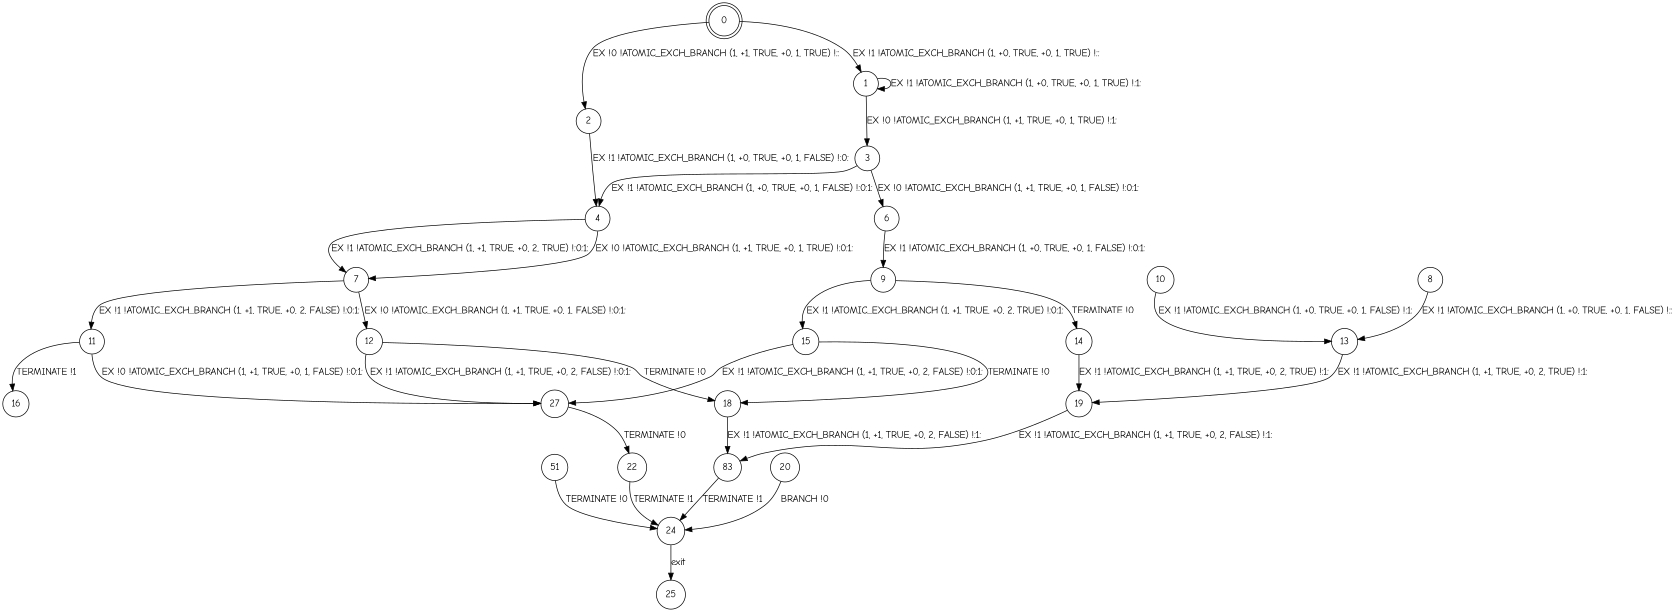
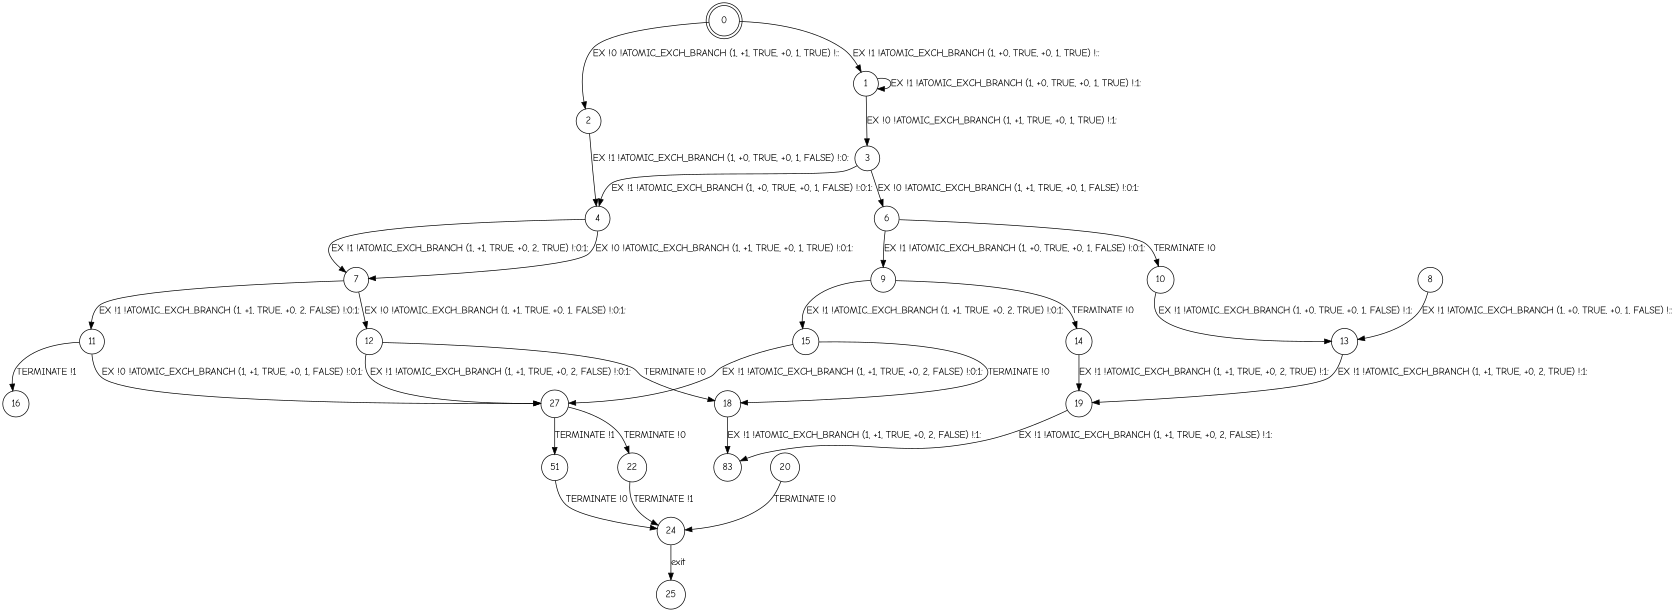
none -> (1033, 227)
none -> (555, 433)
(702, 497) -> none
(805, 499) -> (805, 499)
